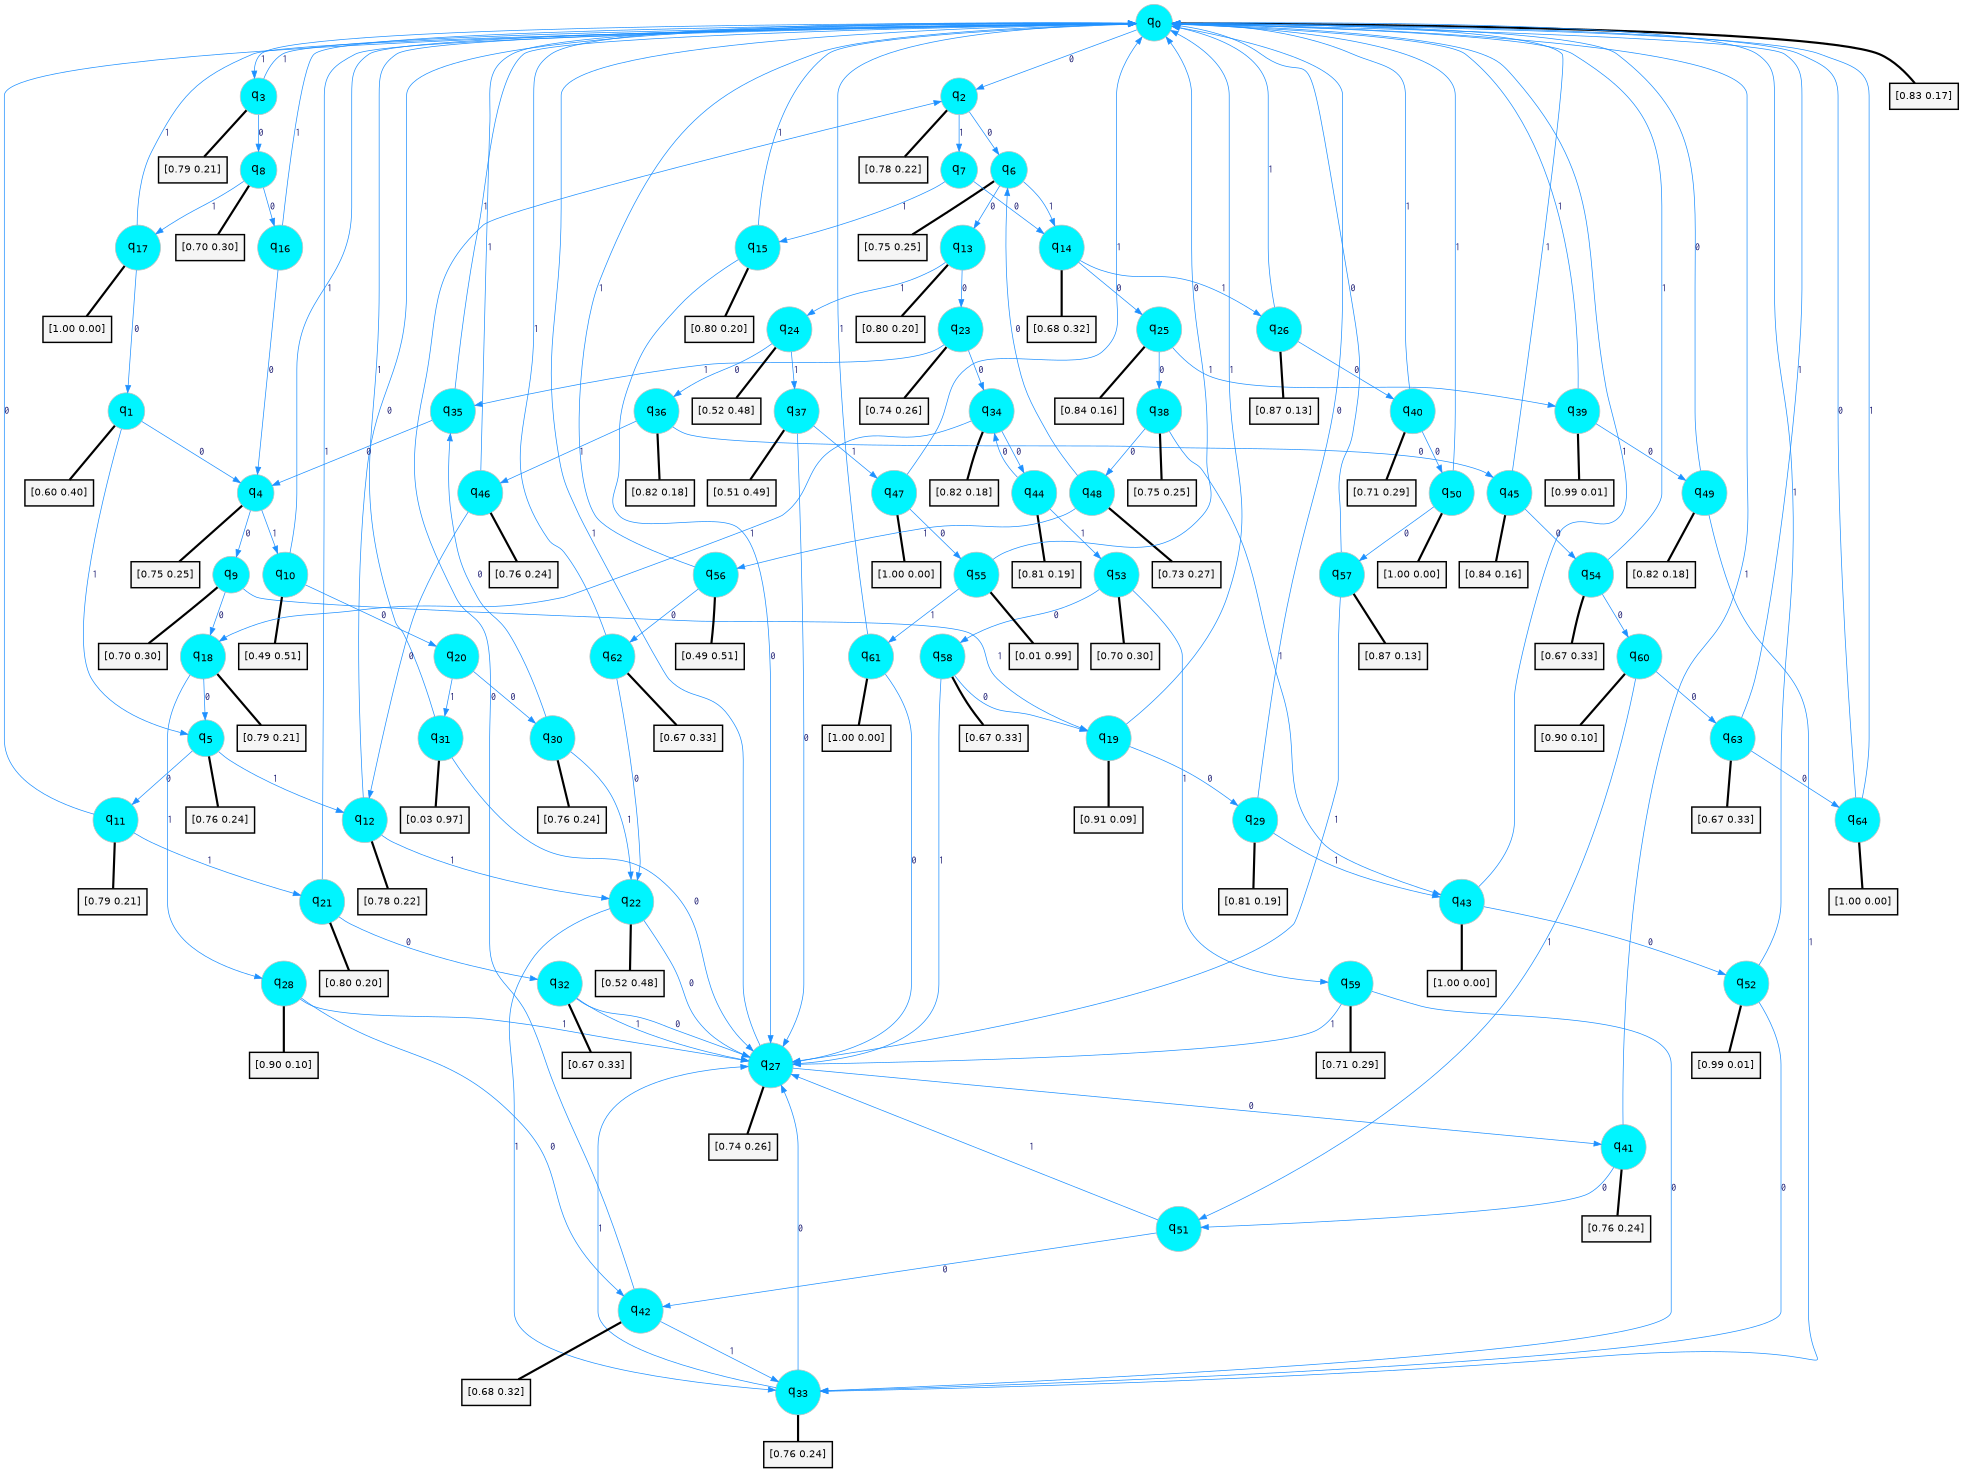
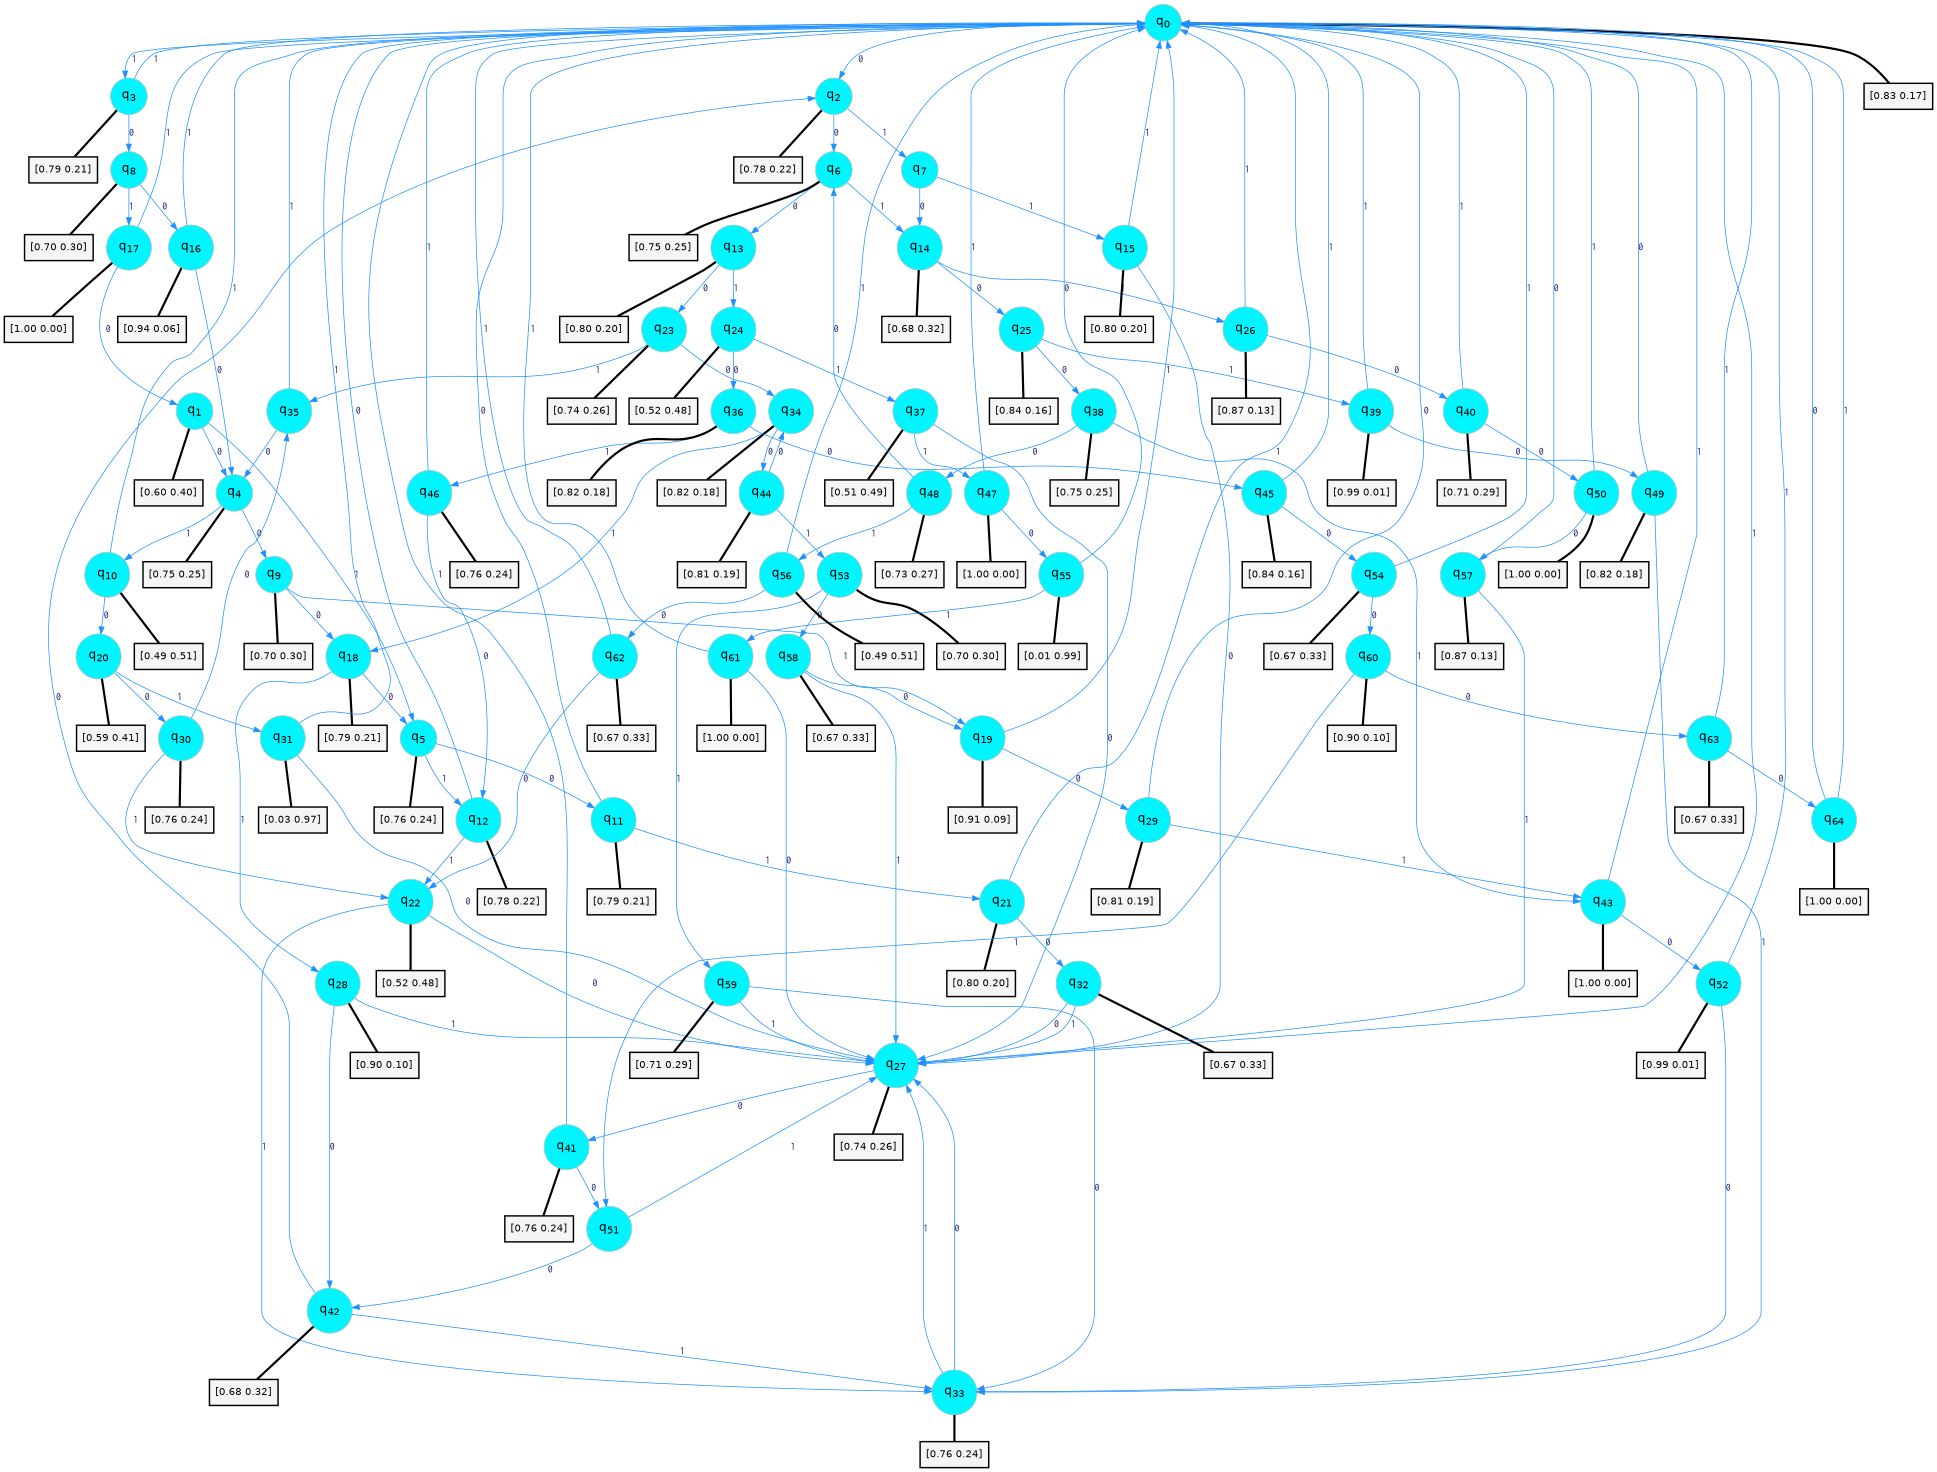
none -> (152, 329)
none -> (111, 738)
